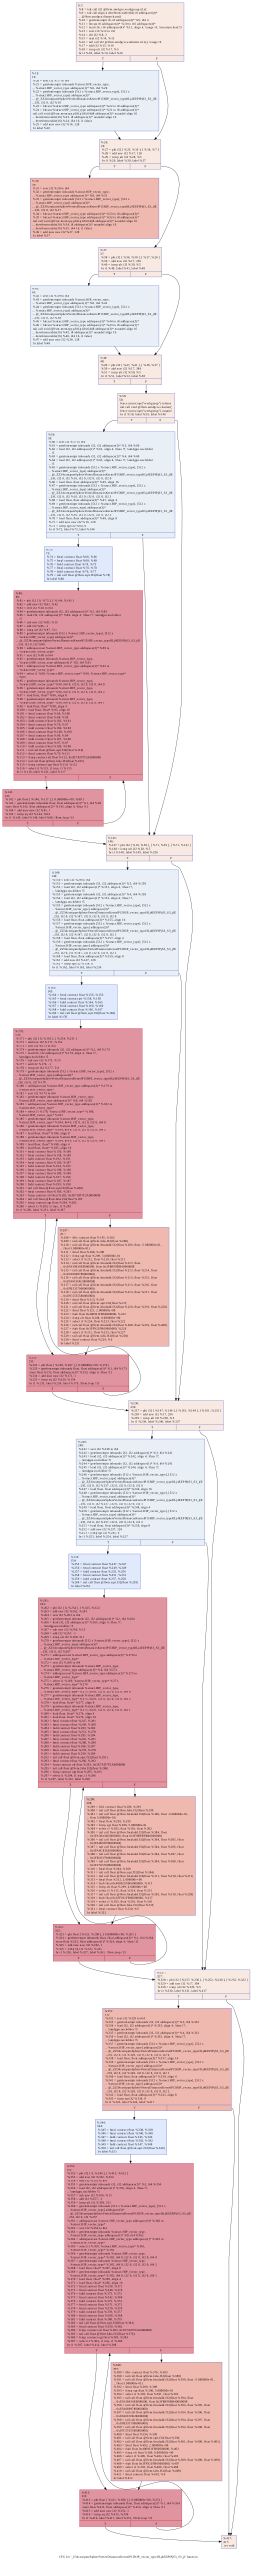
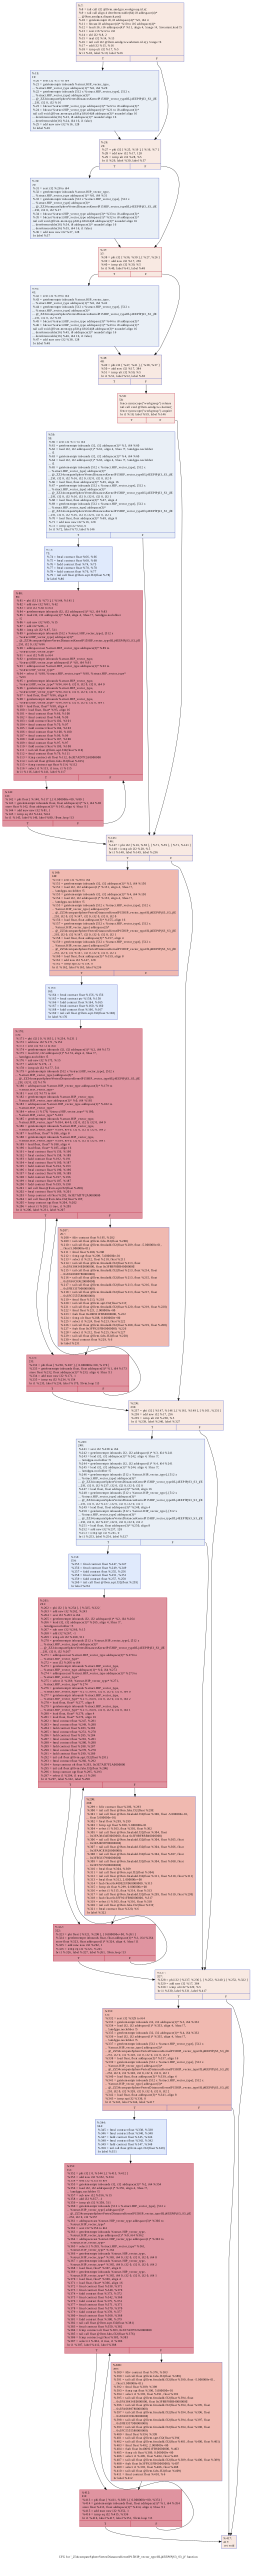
(95, 208) -> (95, 208)
none -> (117, 242)
(130, 262) -> (130, 262)
(146, 408) -> (146, 408)
(109, 423) -> none
(114, 923) -> (114, 923)
(176, 1186) -> none
